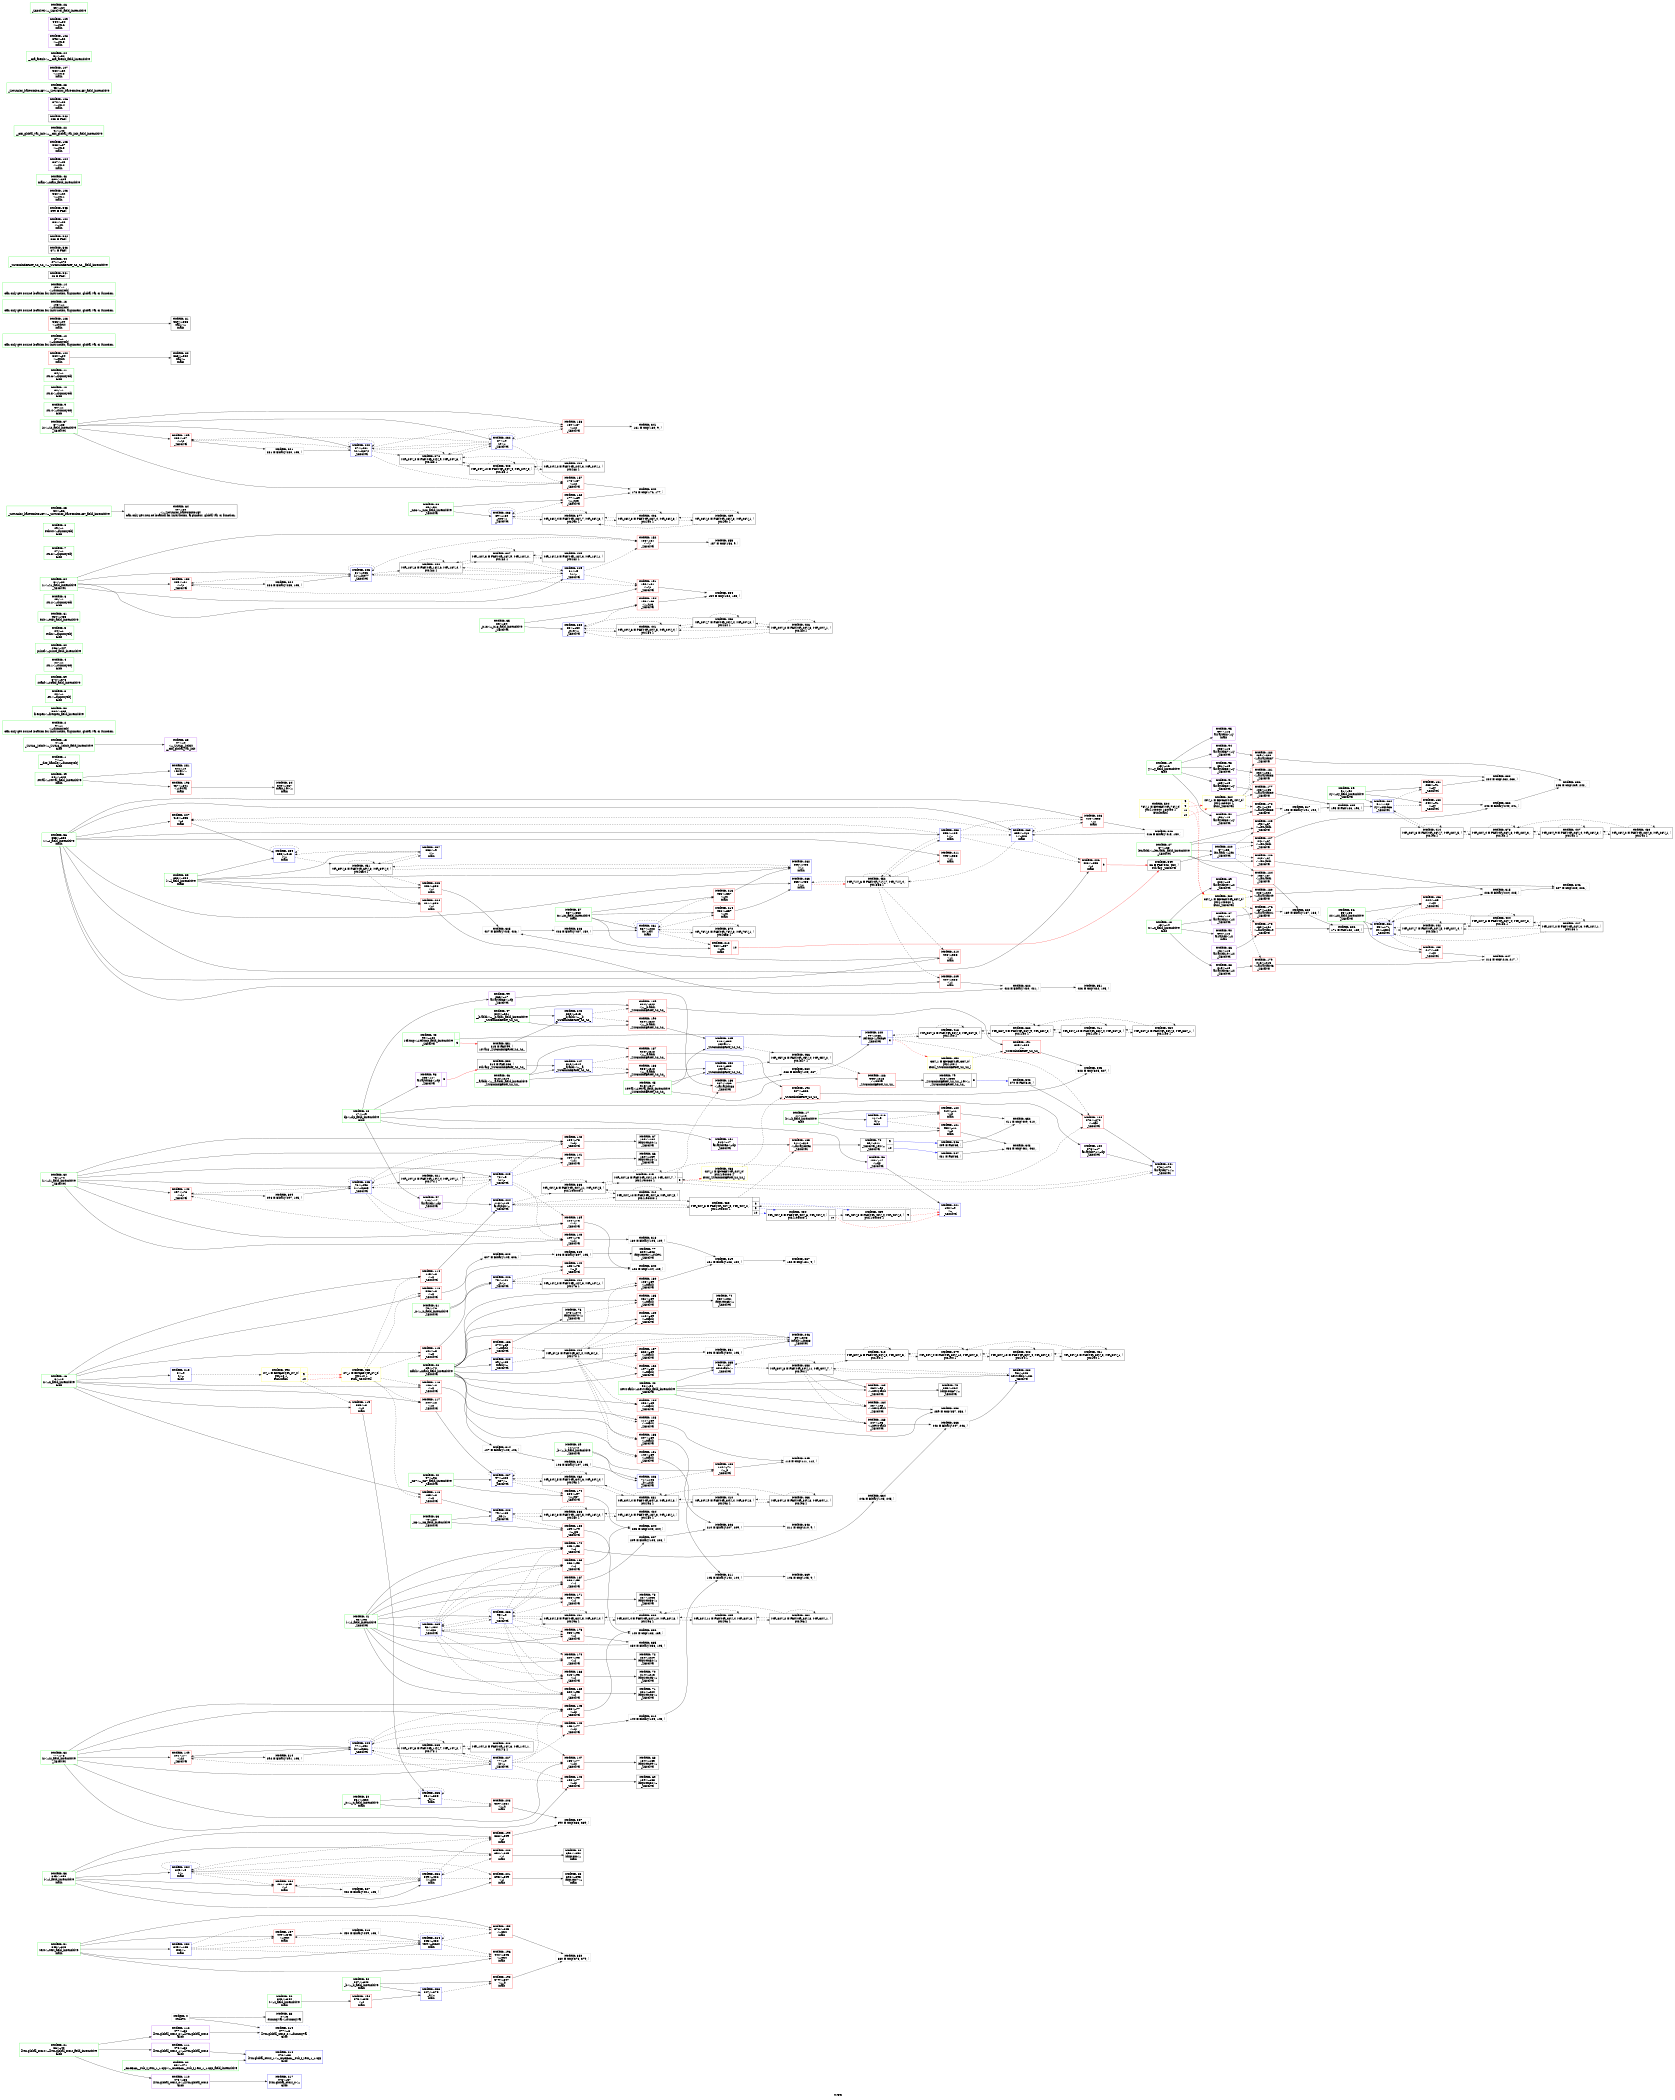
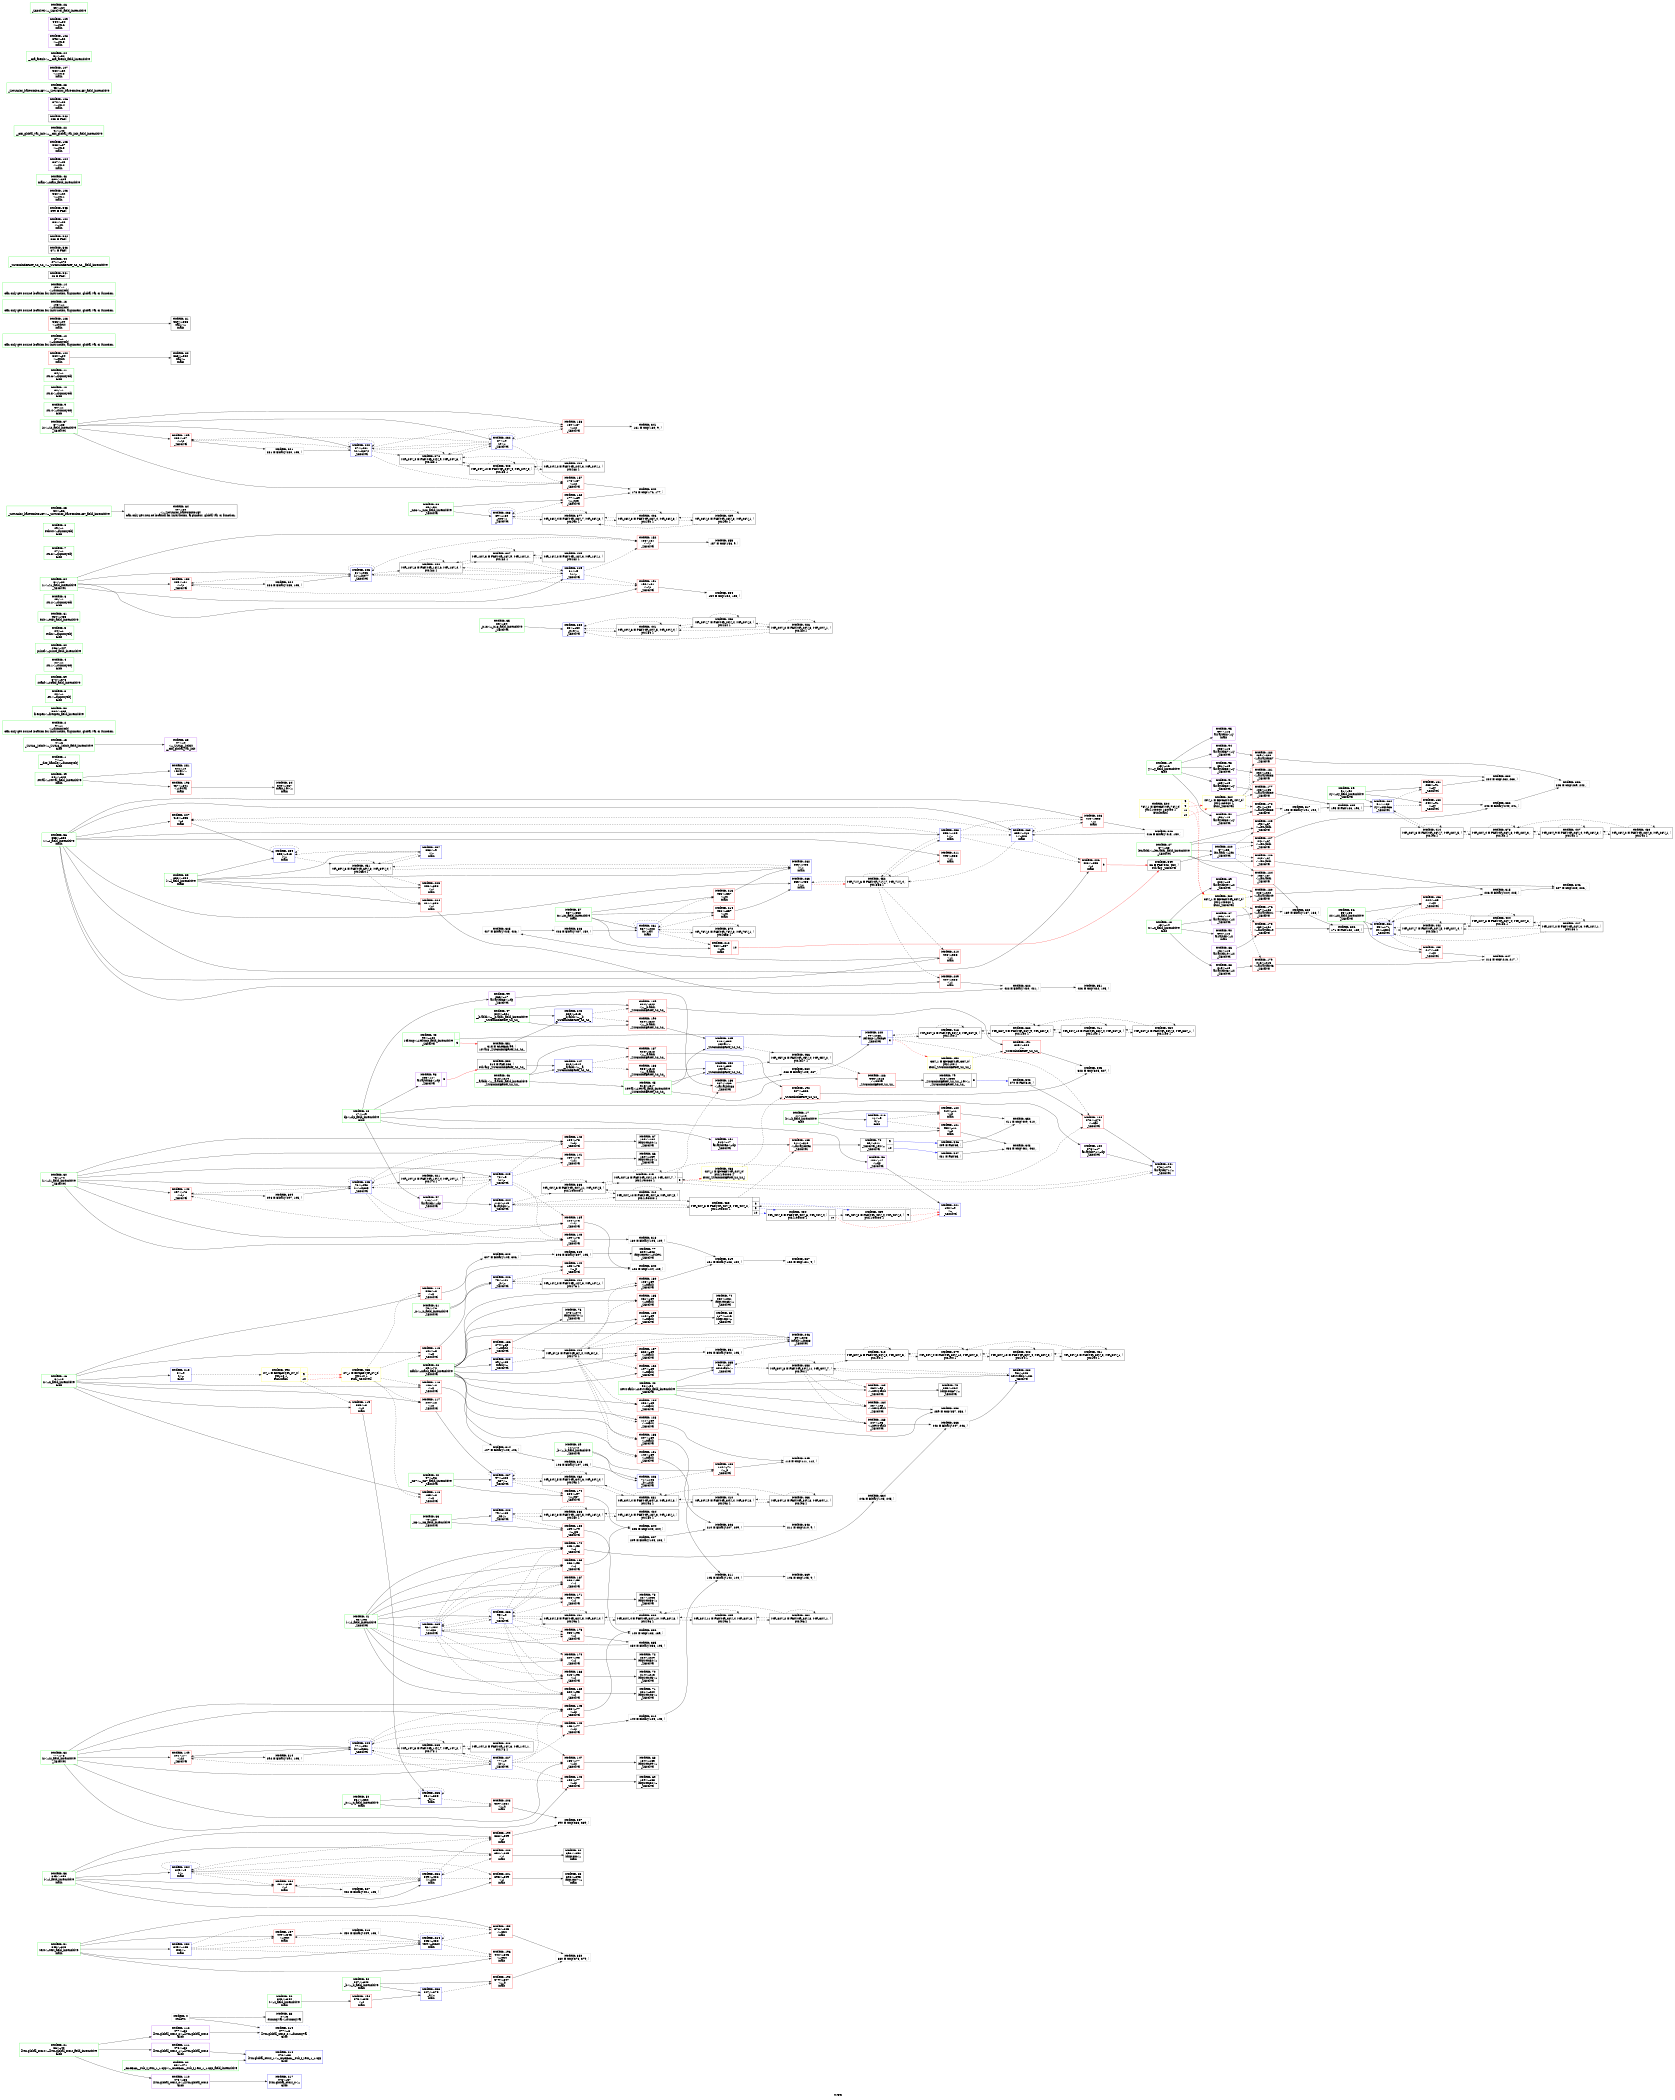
(648, 603) -> none
(472, 903) -> none
(502, 1047) -> (502, 1047)
(578, 1077) -> (575, 1084)
(431, 1276) -> none
(610, 1308) -> (610, 1313)
none -> (724, 1318)
(845, 1381) -> (845, 1381)
(466, 1506) -> none
(616, 1567) -> none
(466, 1644) -> (466, 1644)
